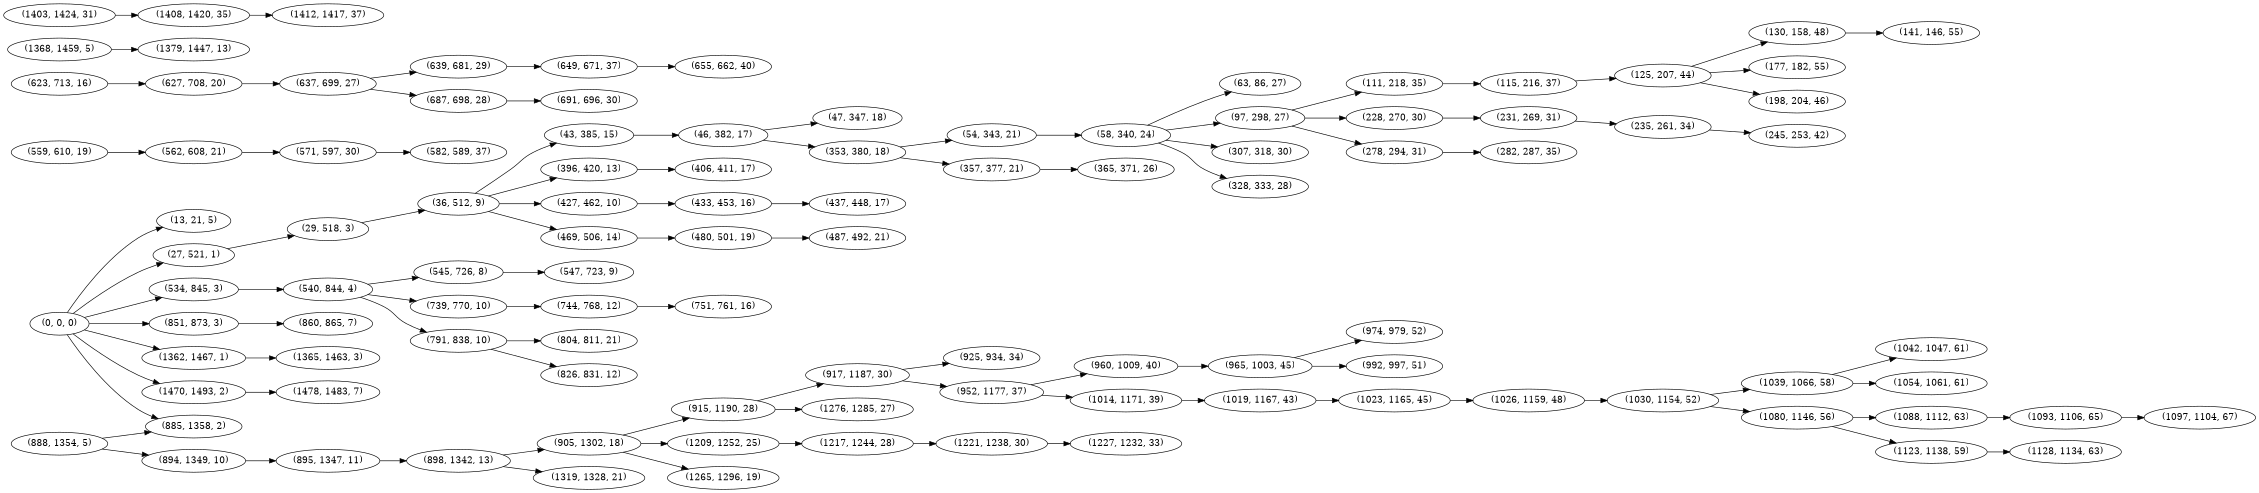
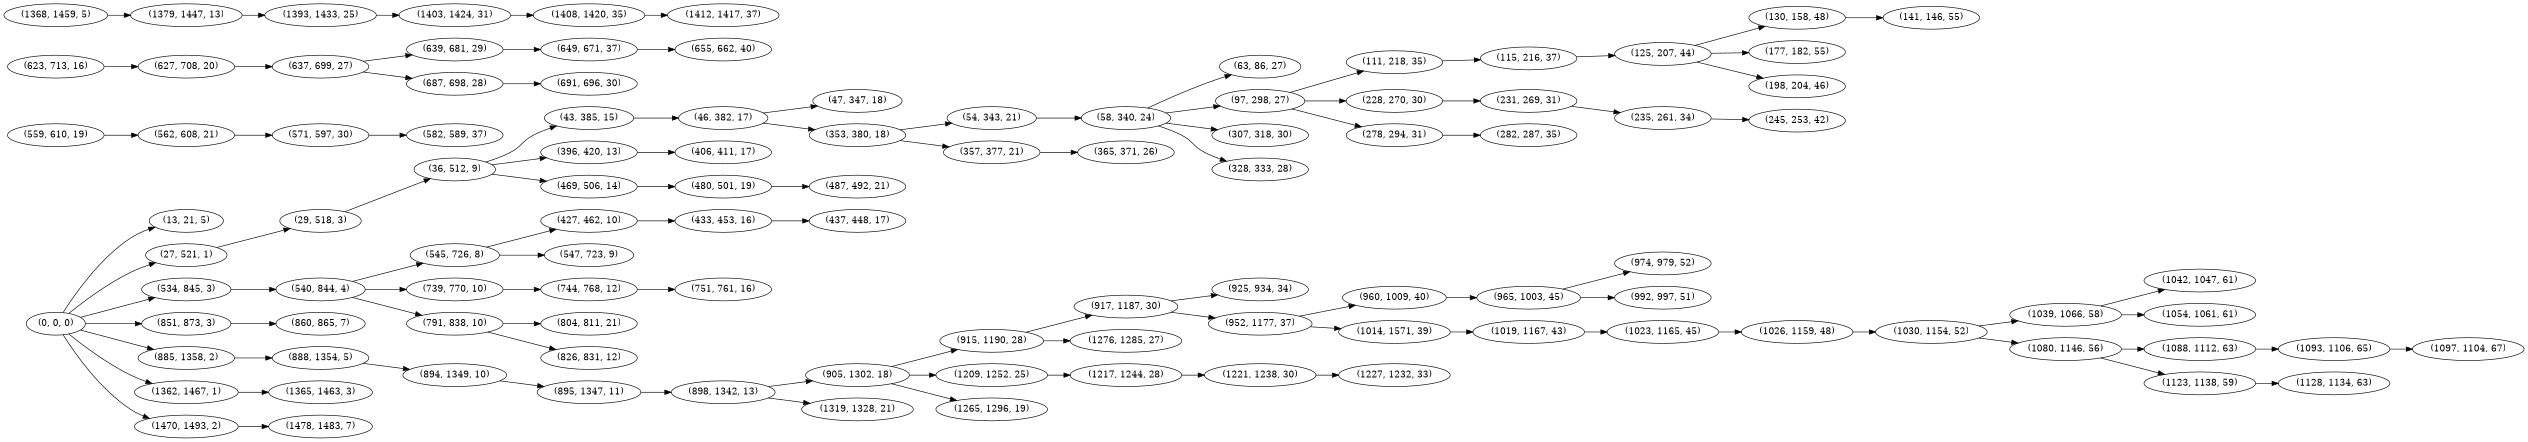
none -> (321, 15)
(517, 204) -> (518, 239)
(1126, 401) -> (1394, 332)
(123, 436) -> (250, 358)
